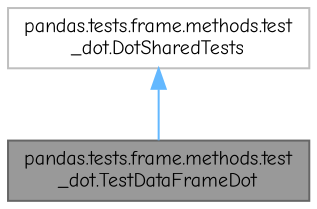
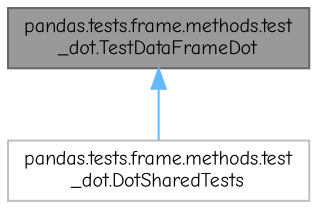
(159, 115) -> (159, 115)
